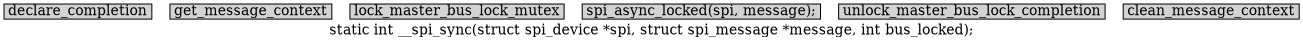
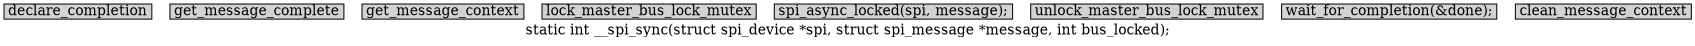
none -> (257, 12)
(972, 12) -> (1147, 12)
none -> (1389, 12)
